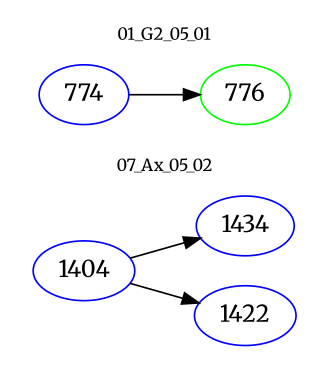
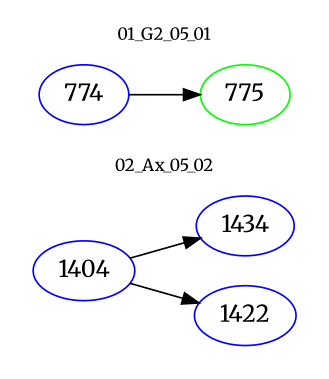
(245, 95) -> (245, 95)
(165, 167) -> (165, 167)
